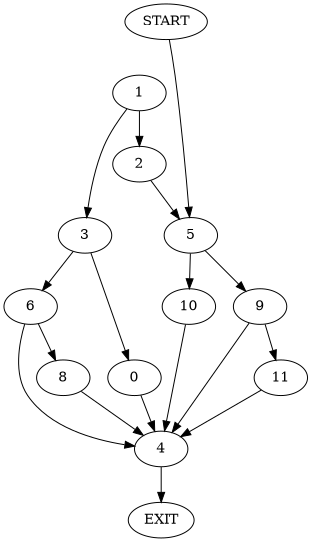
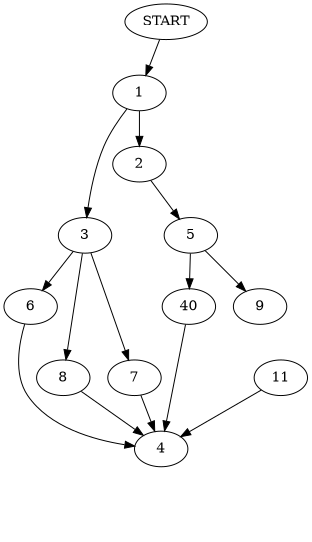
(181, 123) -> (155, 53)
(189, 307) -> (189, 307)
(269, 337) -> none
(45, 338) -> (75, 301)
(214, 374) -> none
(134, 378) -> (134, 378)
(161, 520) -> none
